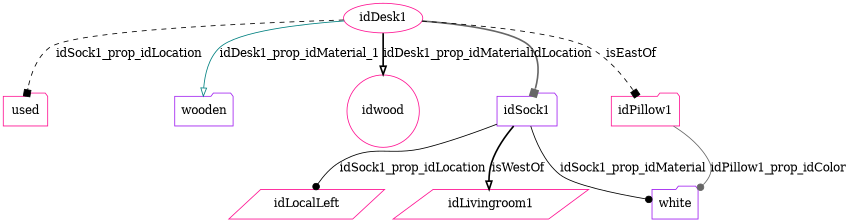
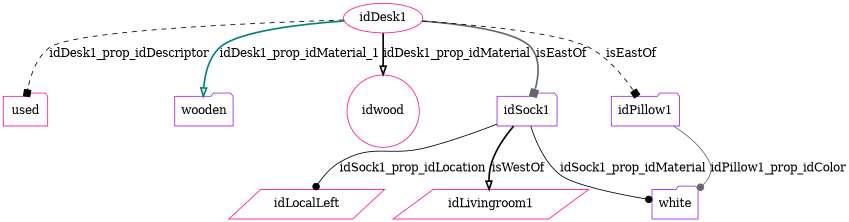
(259, 32) -> (259, 32)
(129, 54) -> (129, 54)
(561, 54) -> (561, 54)
(645, 111) -> (645, 111)
